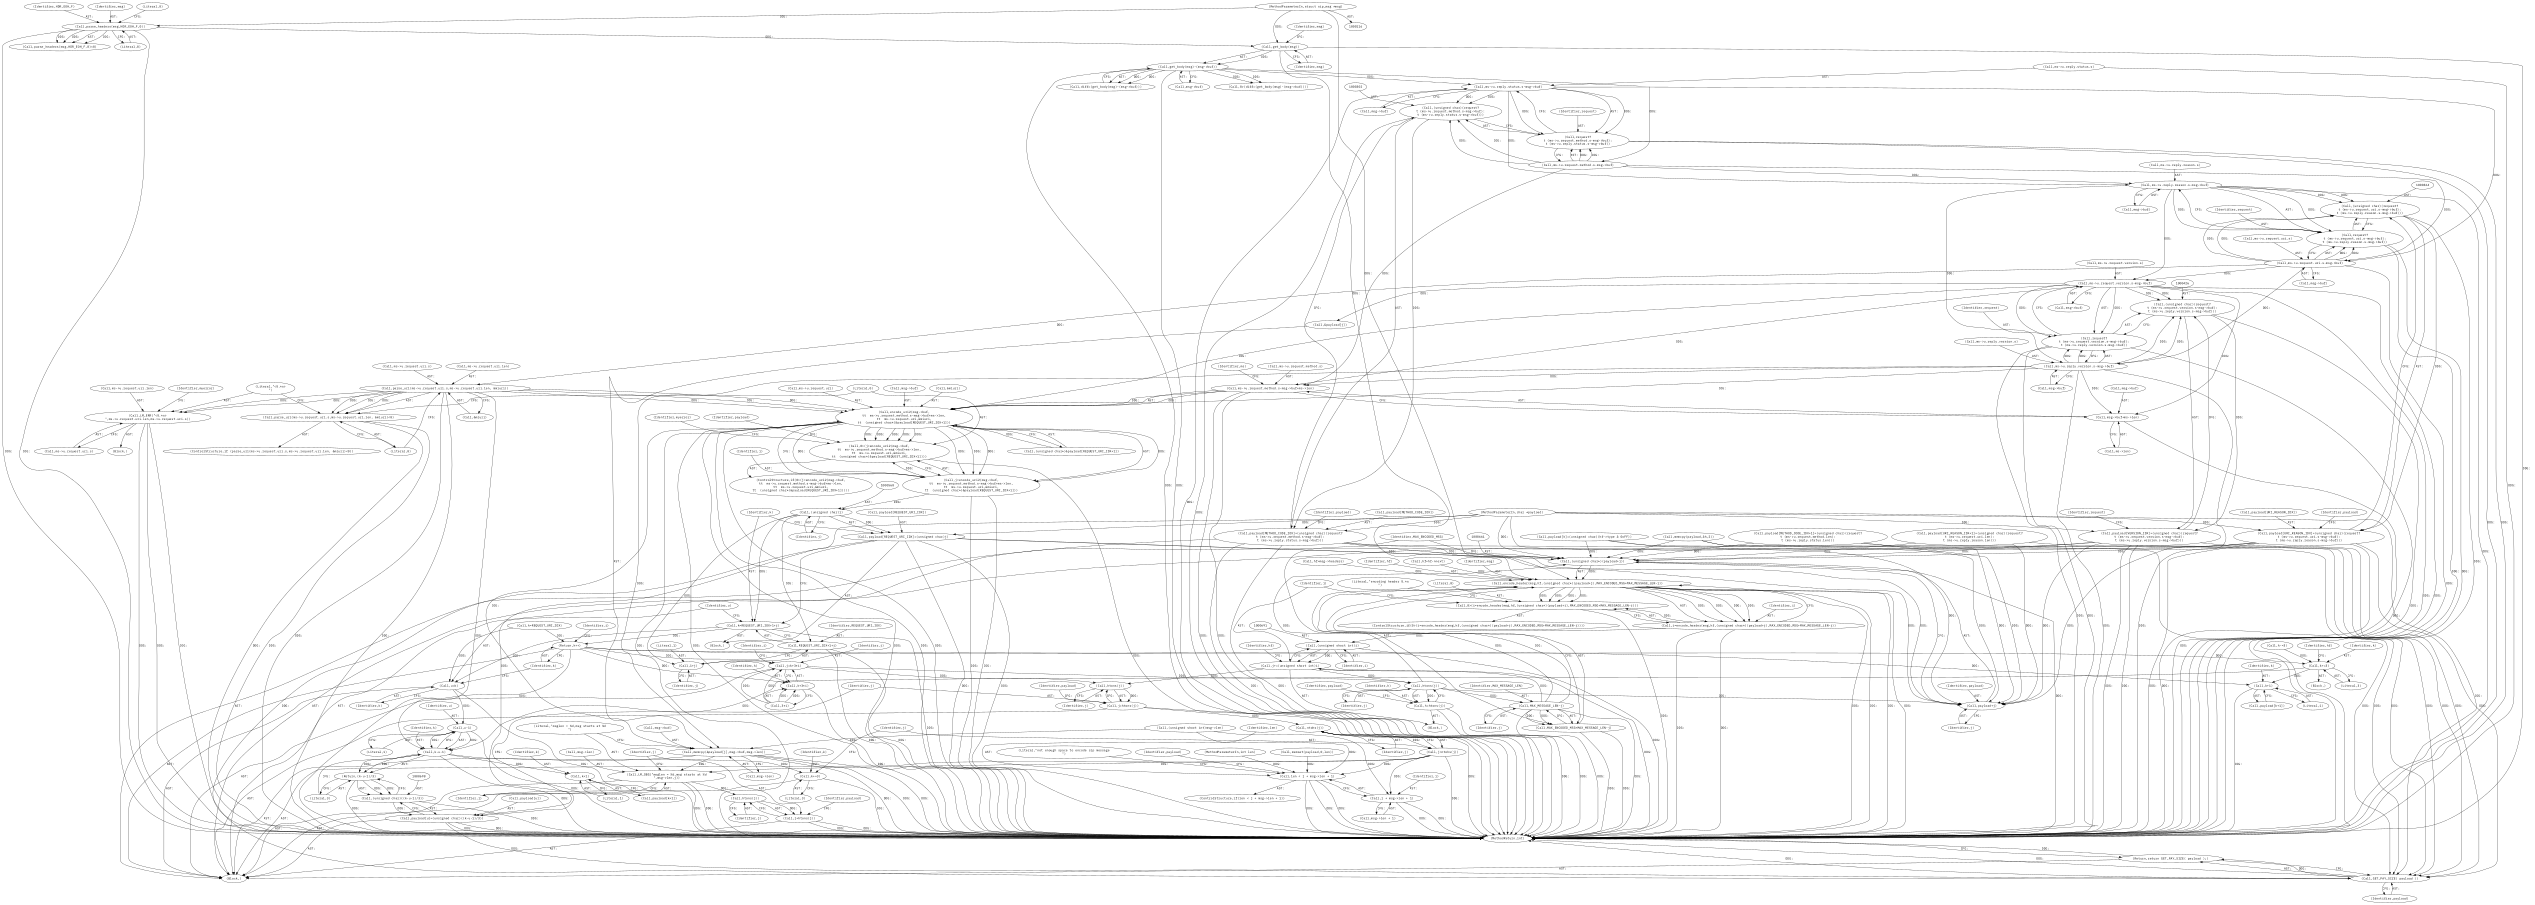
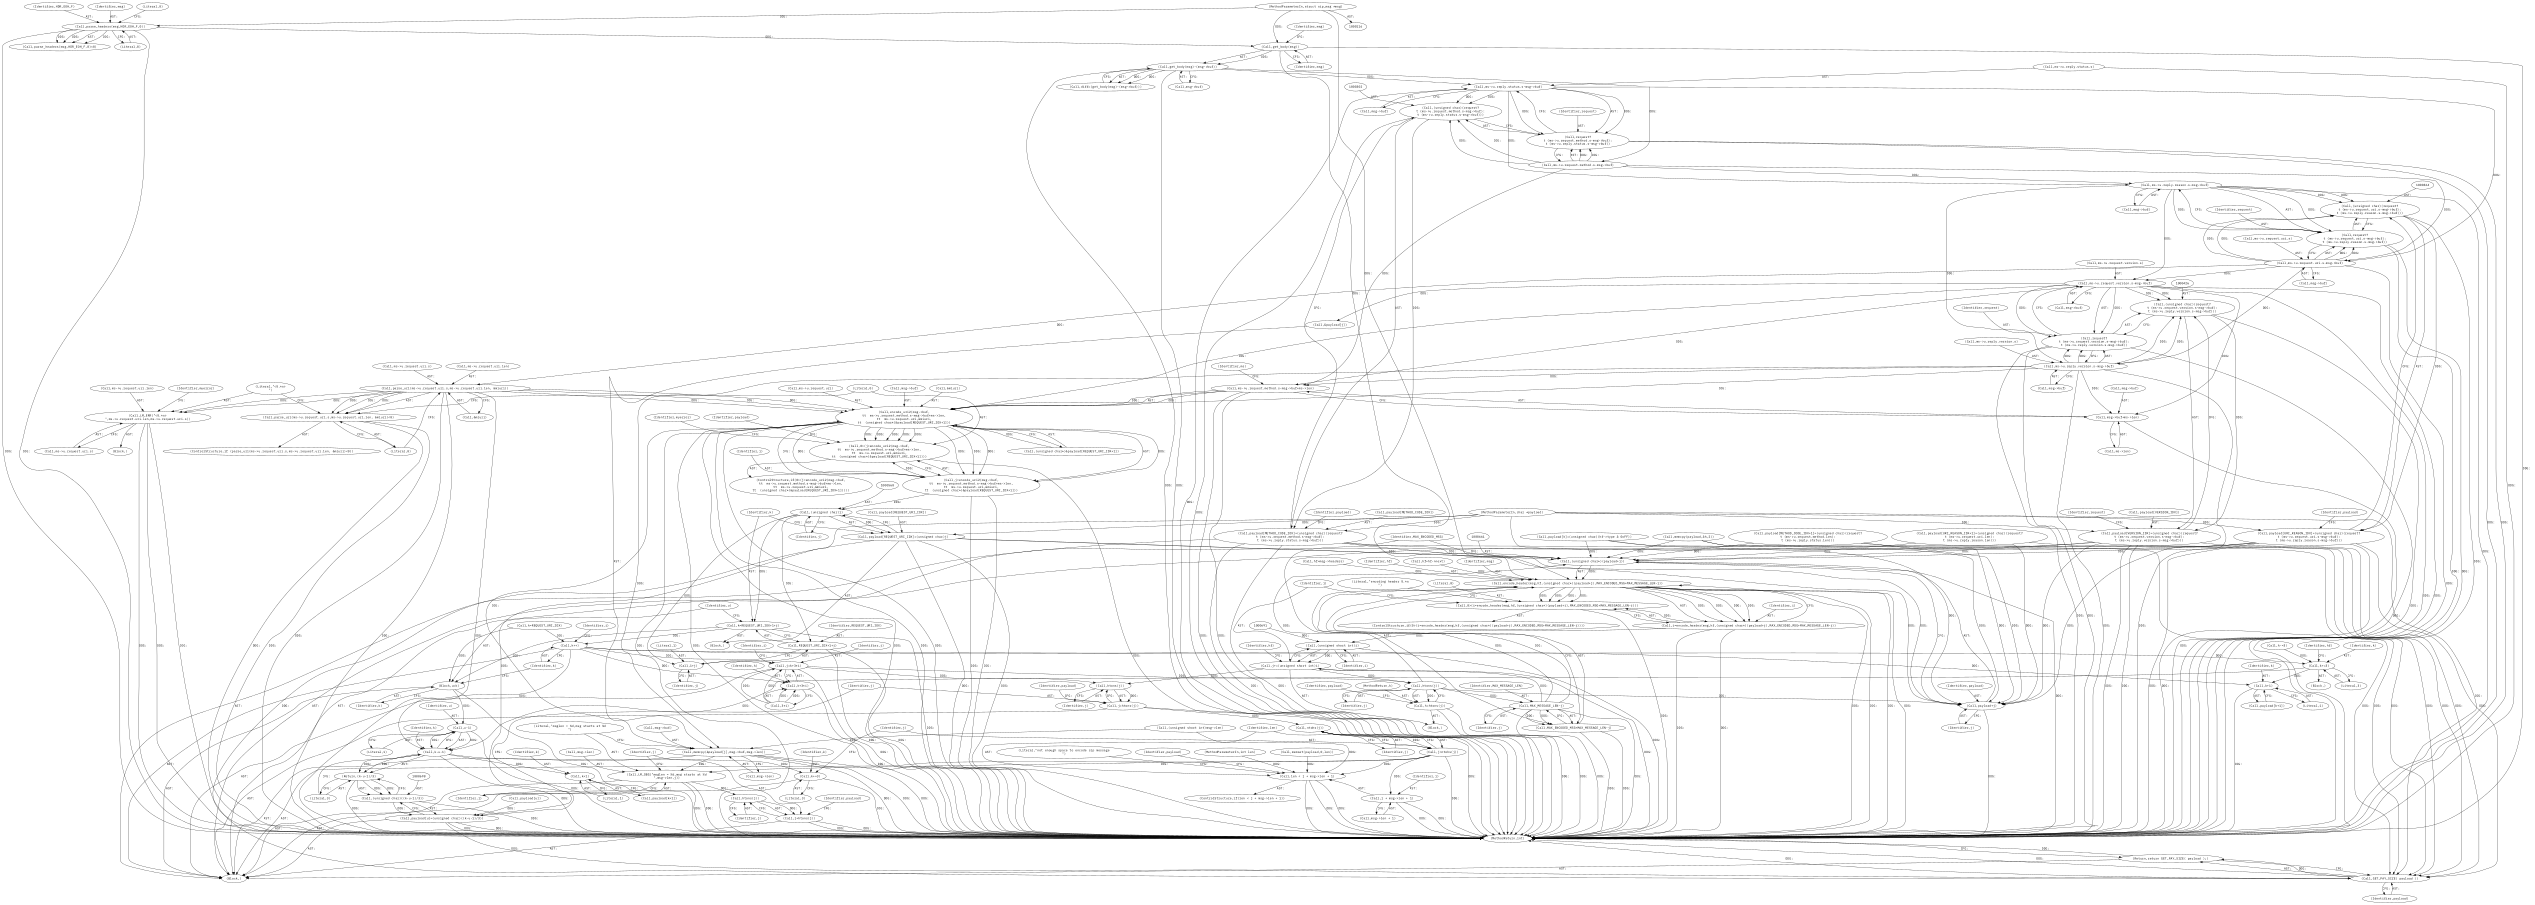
(1269, 87) -> none
(2175, 165) -> none
(1295, 366) -> none
none -> (2154, 512)
(2269, 512) -> none
(1515, 551) -> none
(804, 557) -> (873, 520)
(1307, 636) -> (1307, 636)
(570, 646) -> (570, 646)
(449, 686) -> (449, 686)
(1378, 686) -> (1378, 686)
(1315, 735) -> none
none -> (1328, 735)
(1342, 789) -> none
(512, 808) -> (512, 808)
none -> (952, 814)
none -> (1894, 831)
